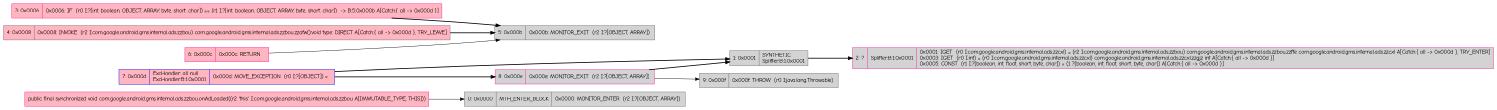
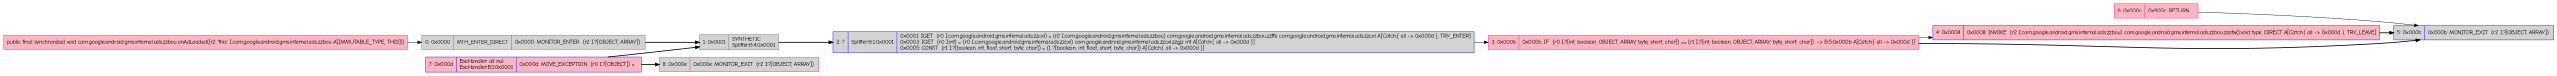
(227, 33) -> (2156, 33)
(575, 33) -> (2474, 33)
none -> (1924, 38)
none -> (1479, 42)
(242, 54) -> (2171, 11)
(1173, 58) -> (1154, 42)
(784, 61) -> (754, 45)
(687, 66) -> (670, 42)
(769, 80) -> none
(524, 99) -> (483, 42)
